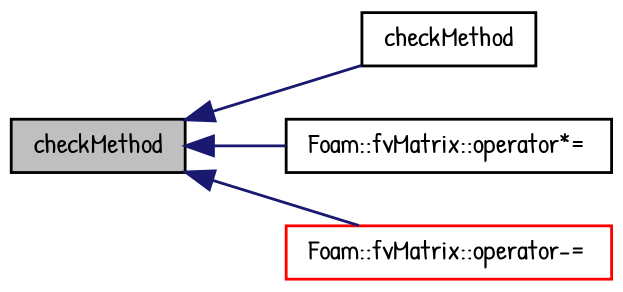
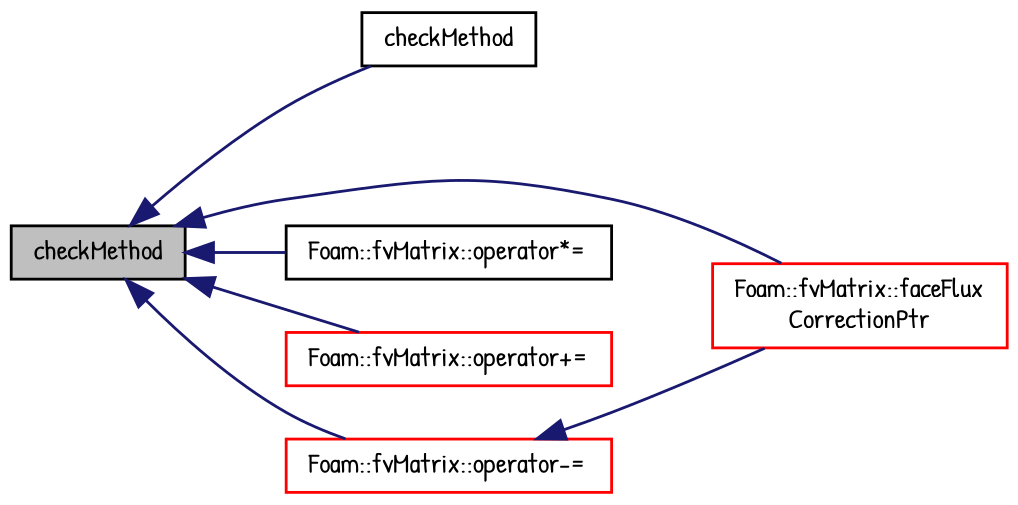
none -> (860, 306)
none -> (449, 359)
